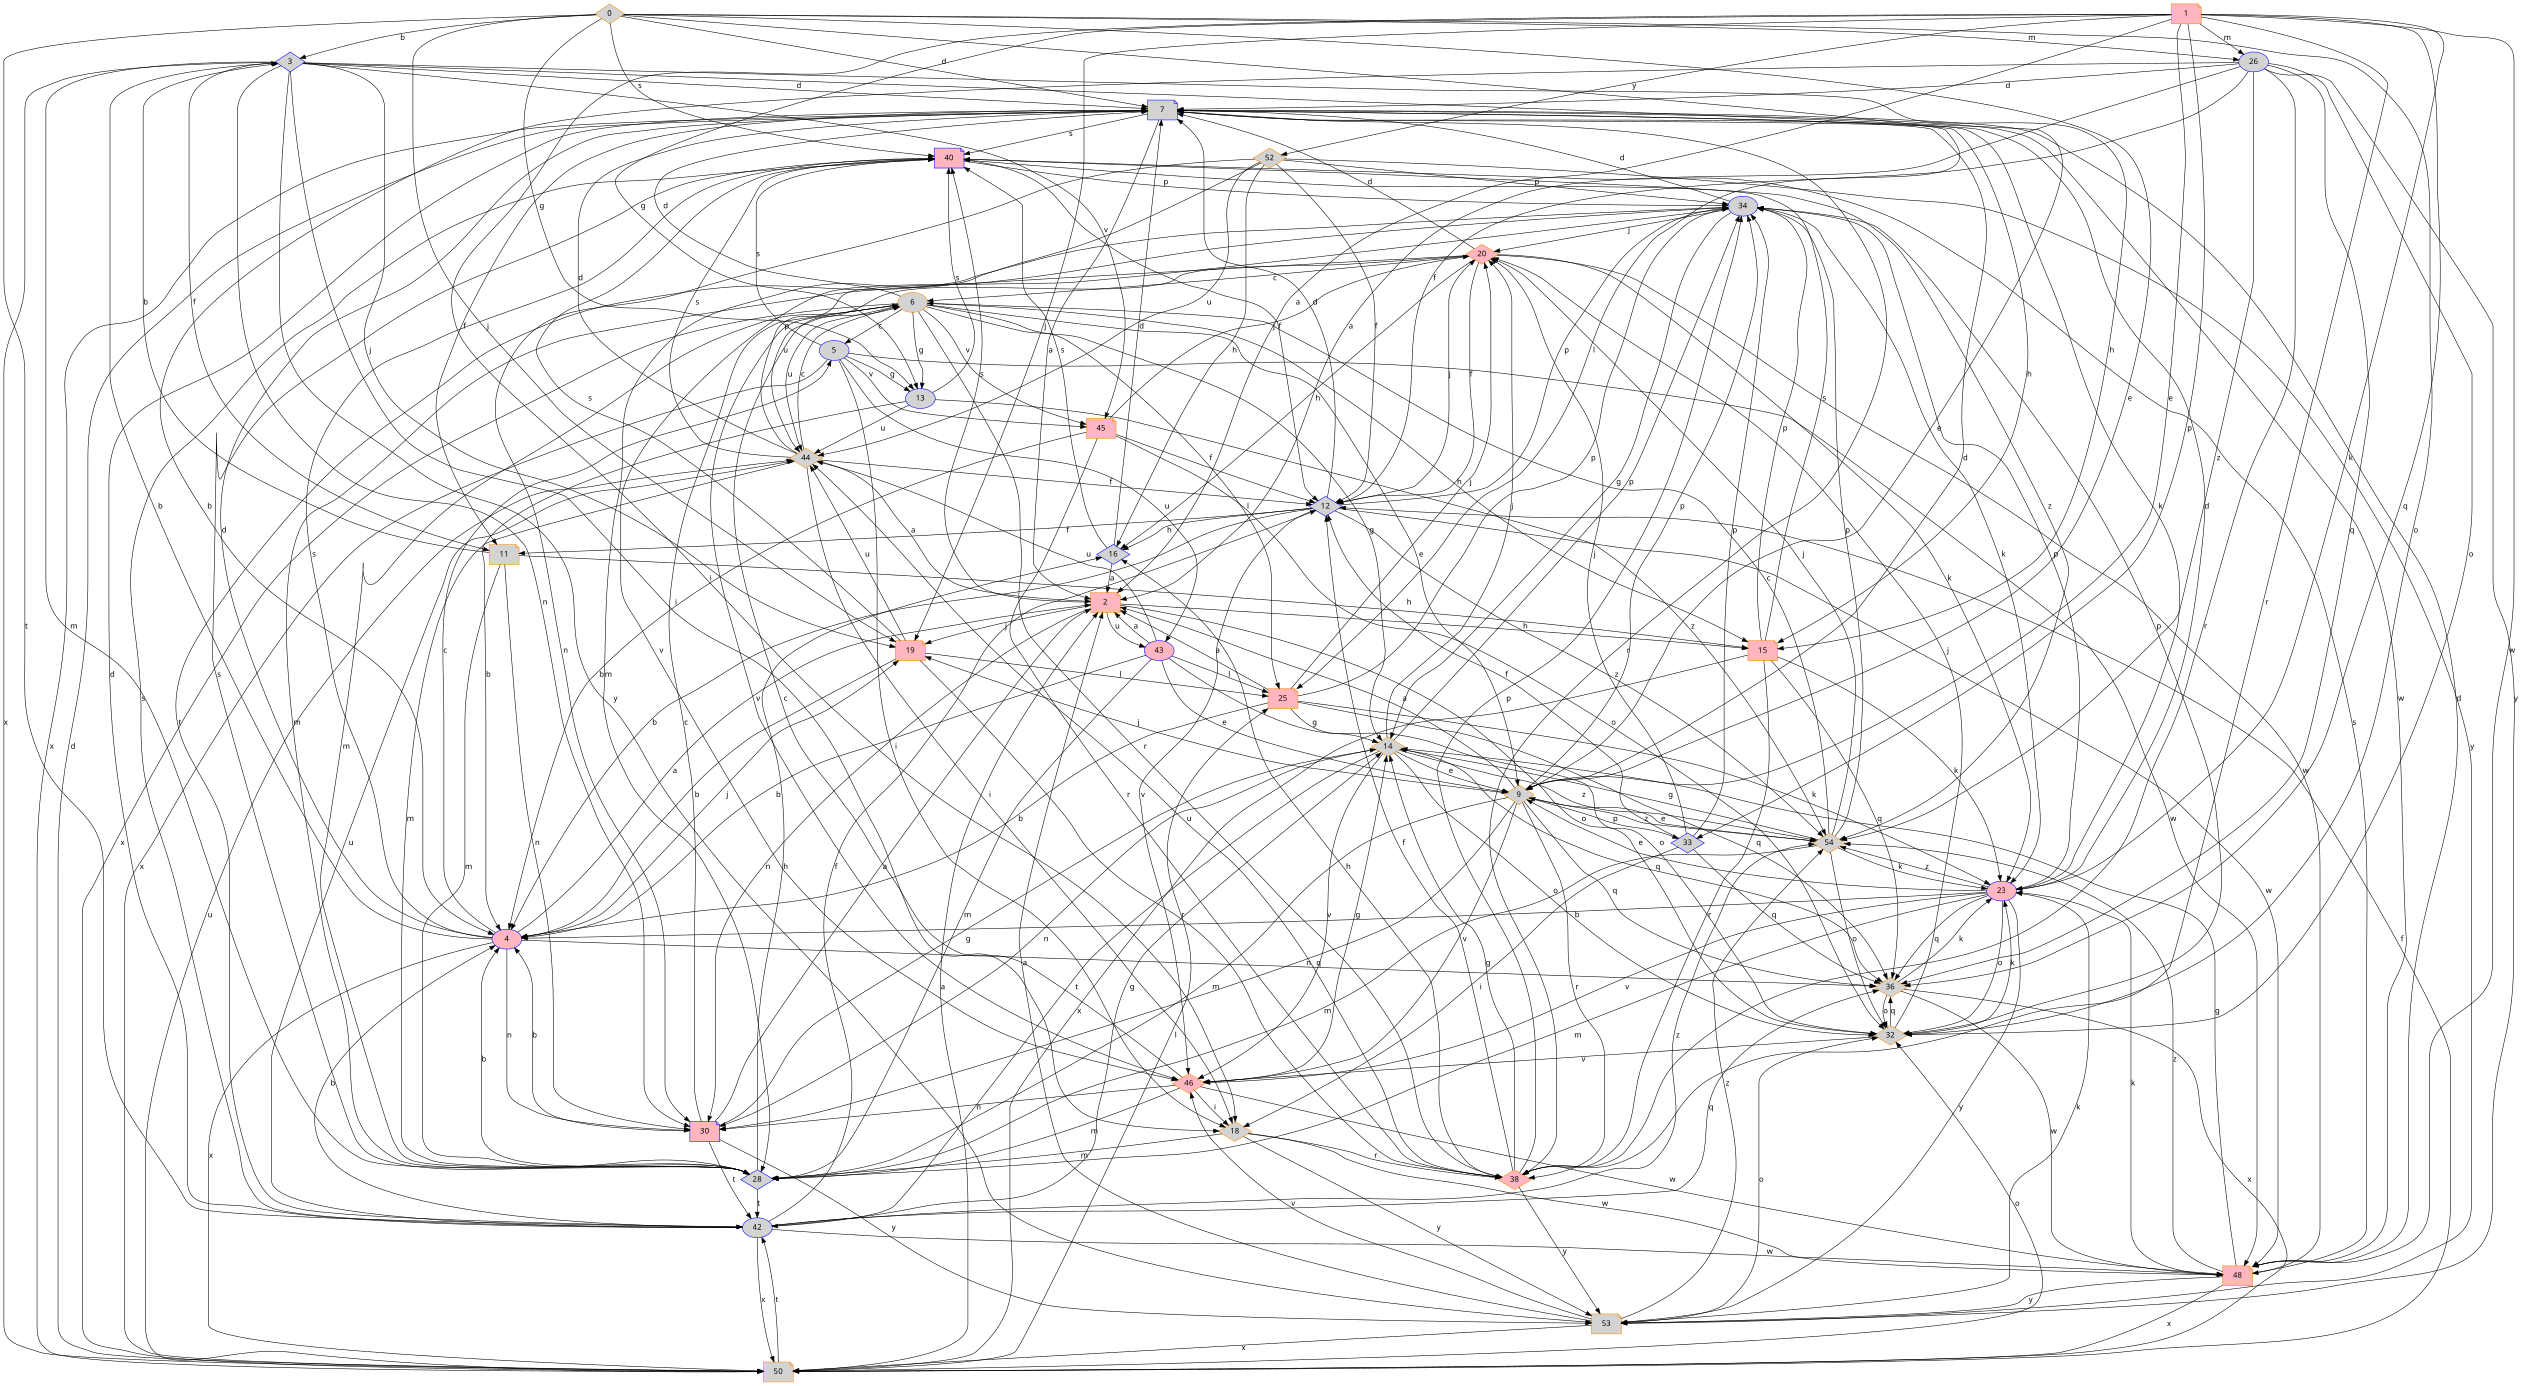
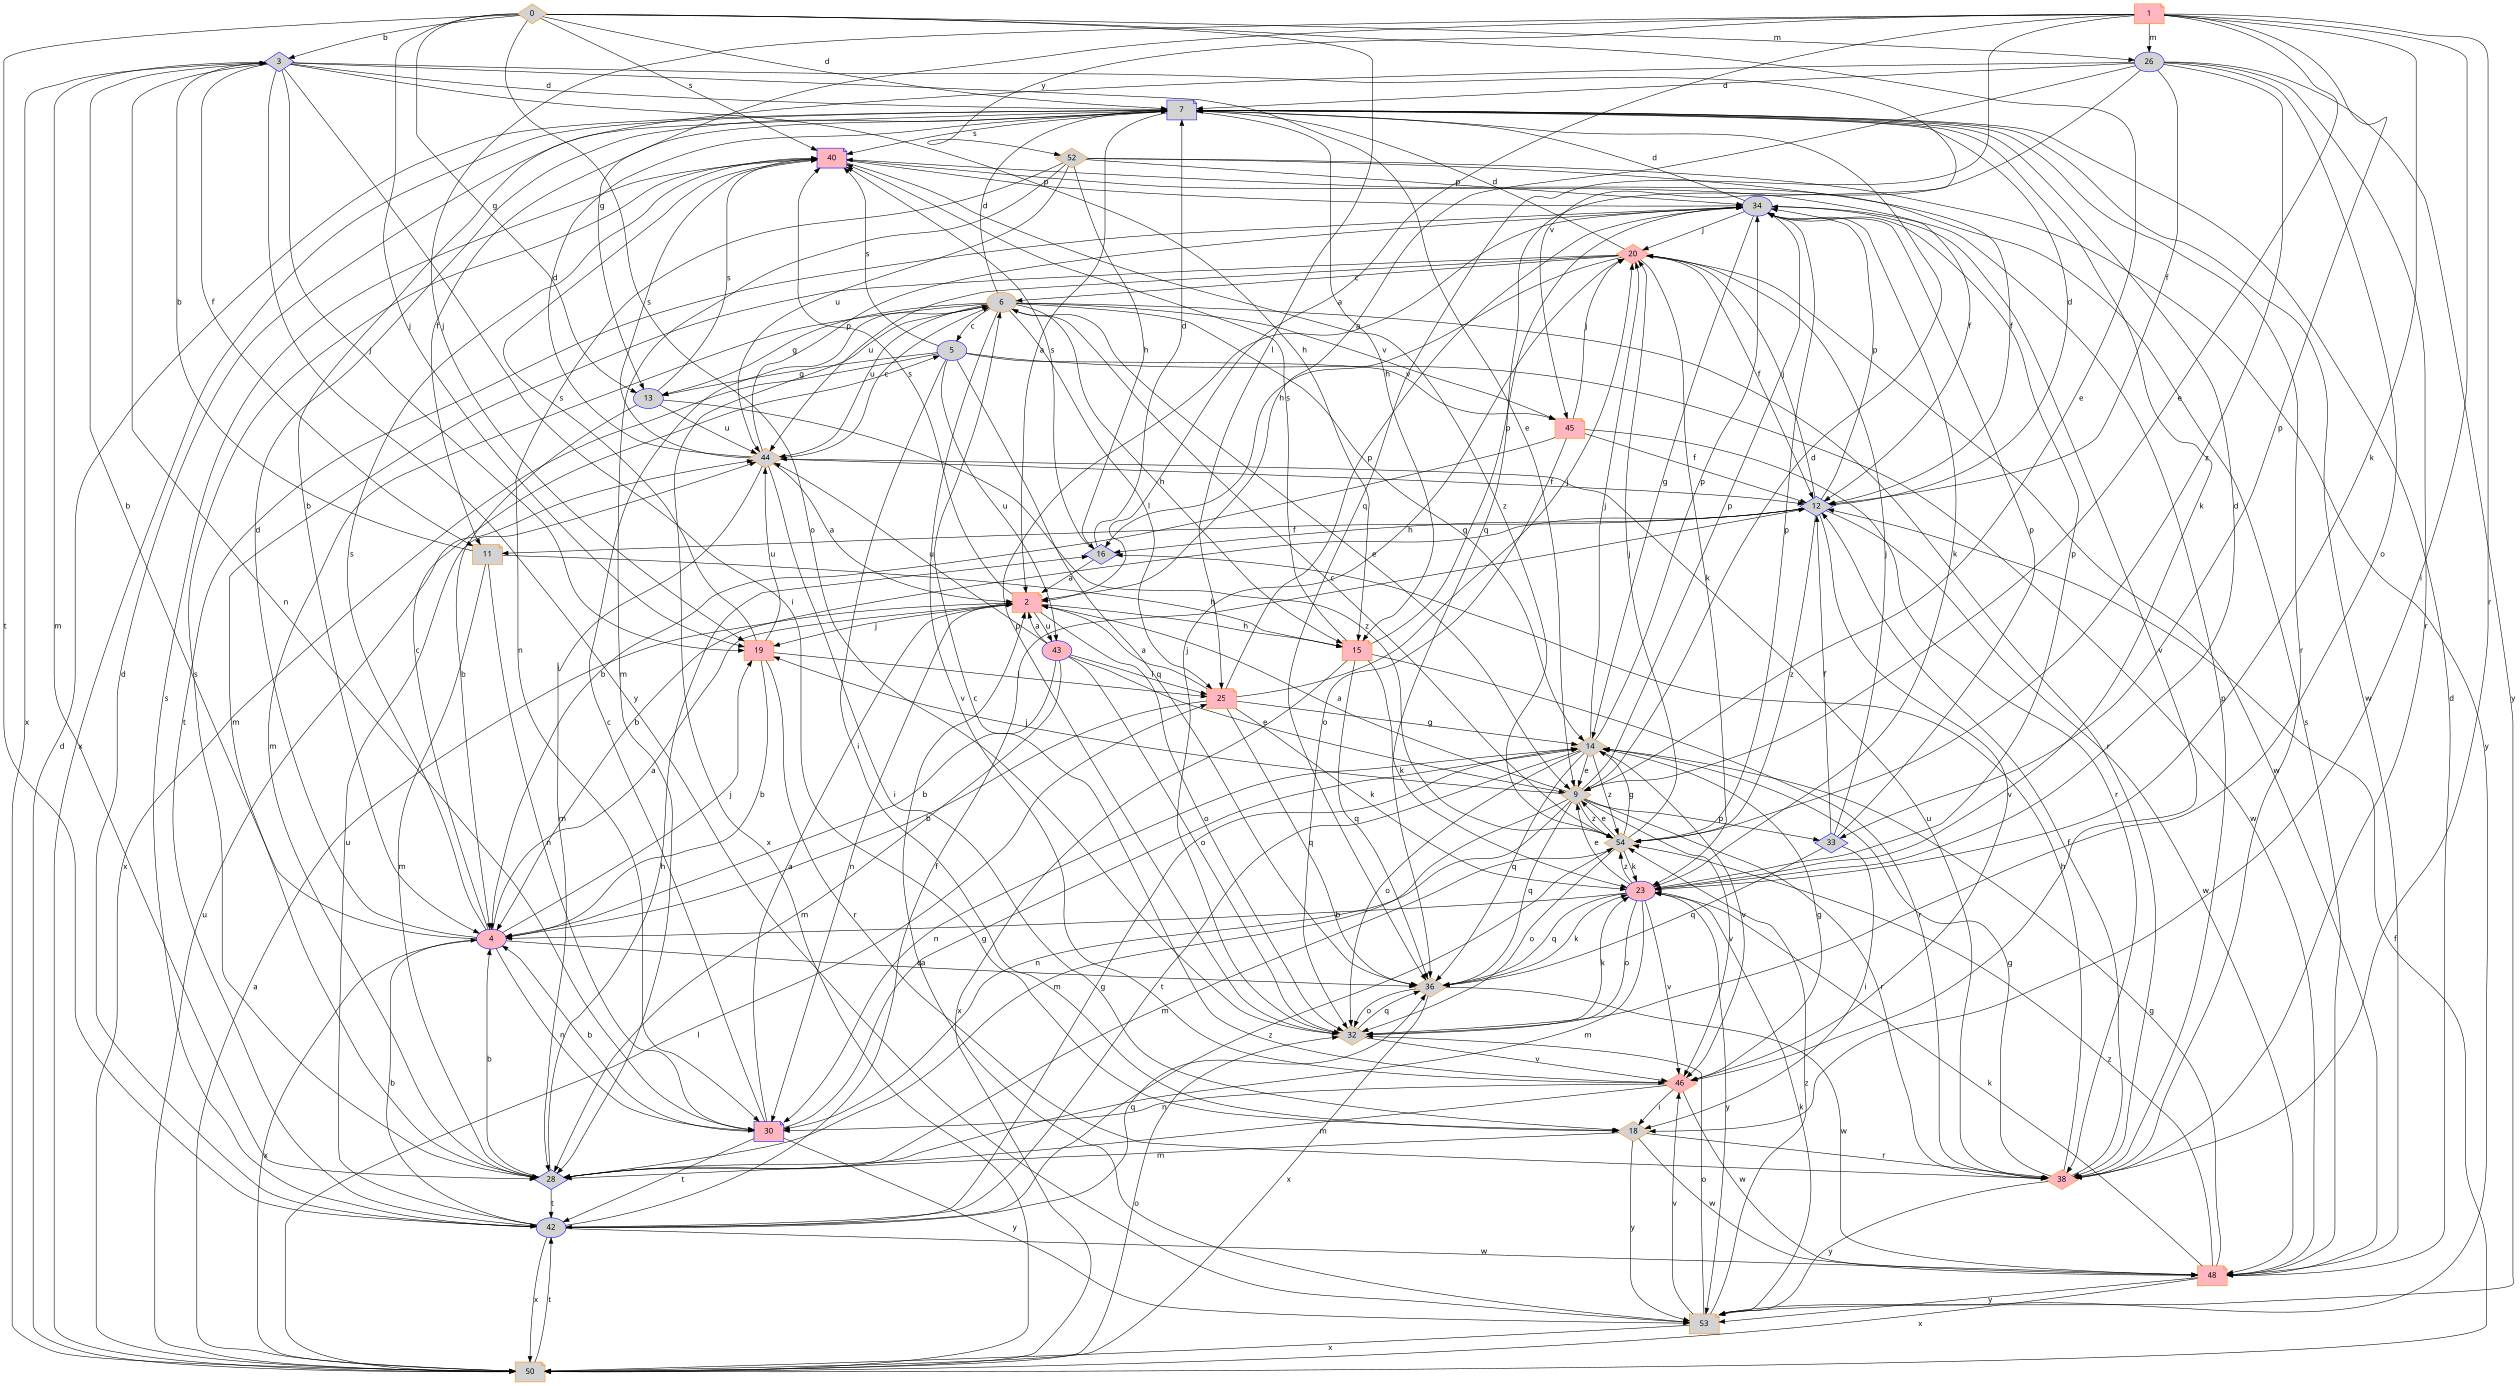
(2514, 583) -> none
none -> (1154, 675)
